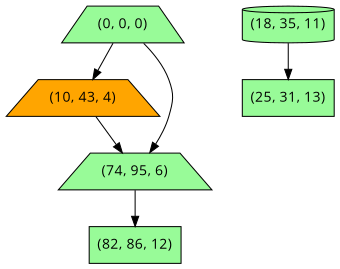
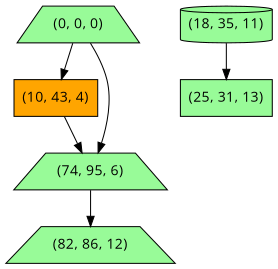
(83, 98) -> (56, 98)
(135, 245) -> (91, 245)
